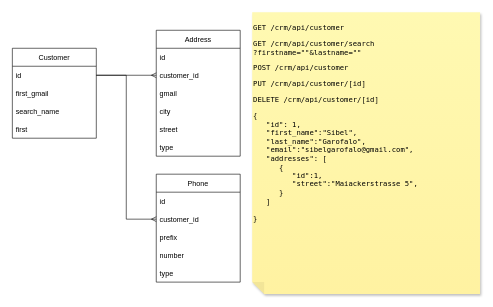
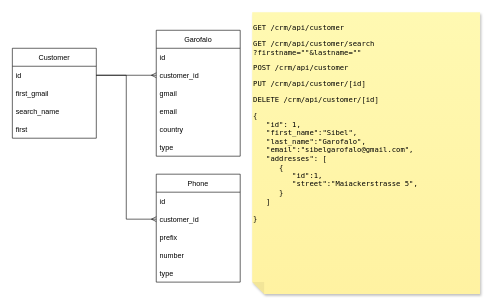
(198, 40) -> (198, 40)
(167, 112) -> (168, 112)
(172, 130) -> (174, 130)
